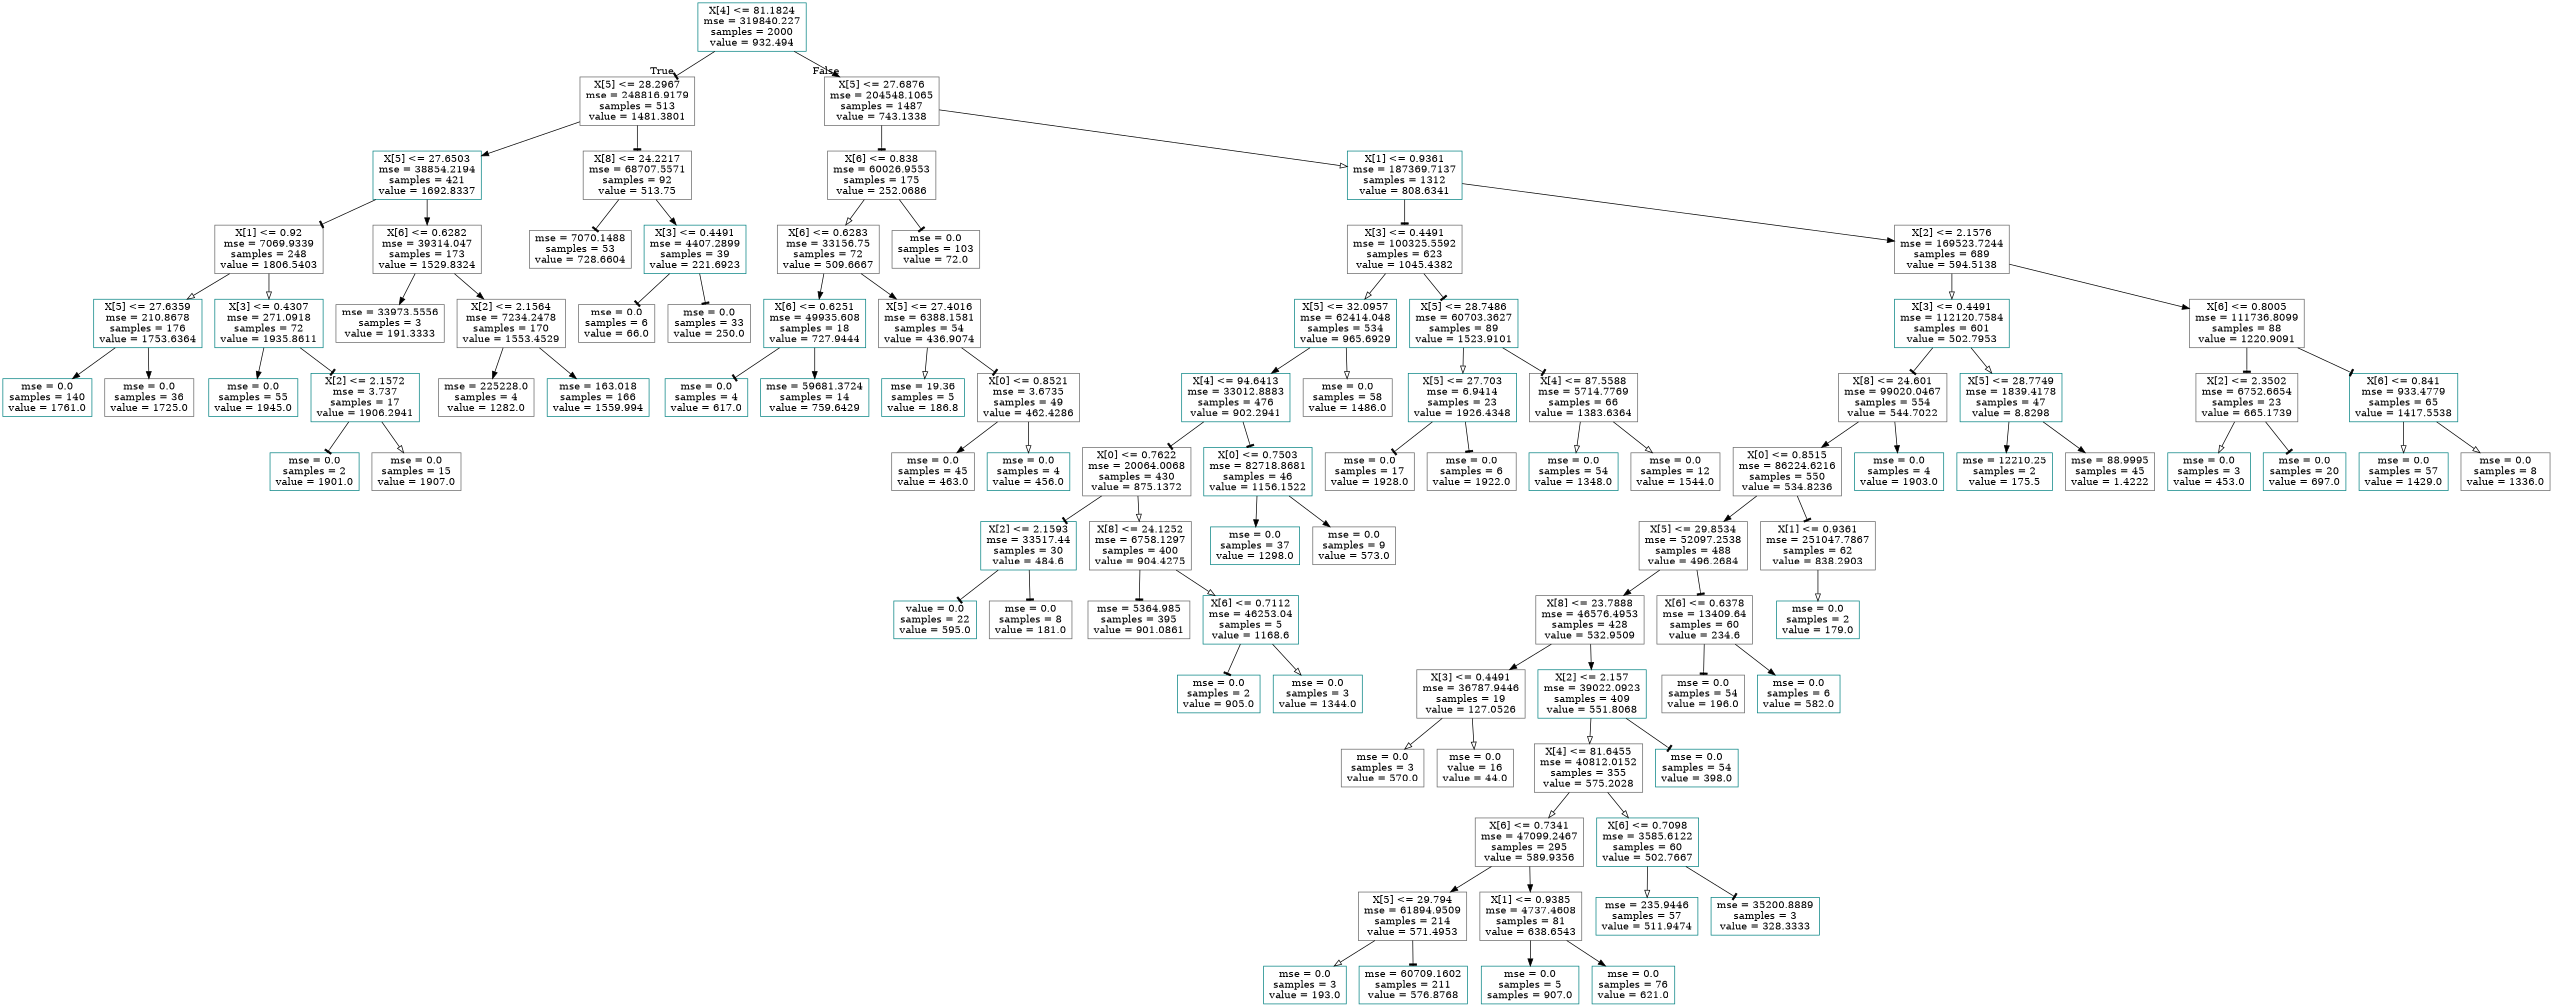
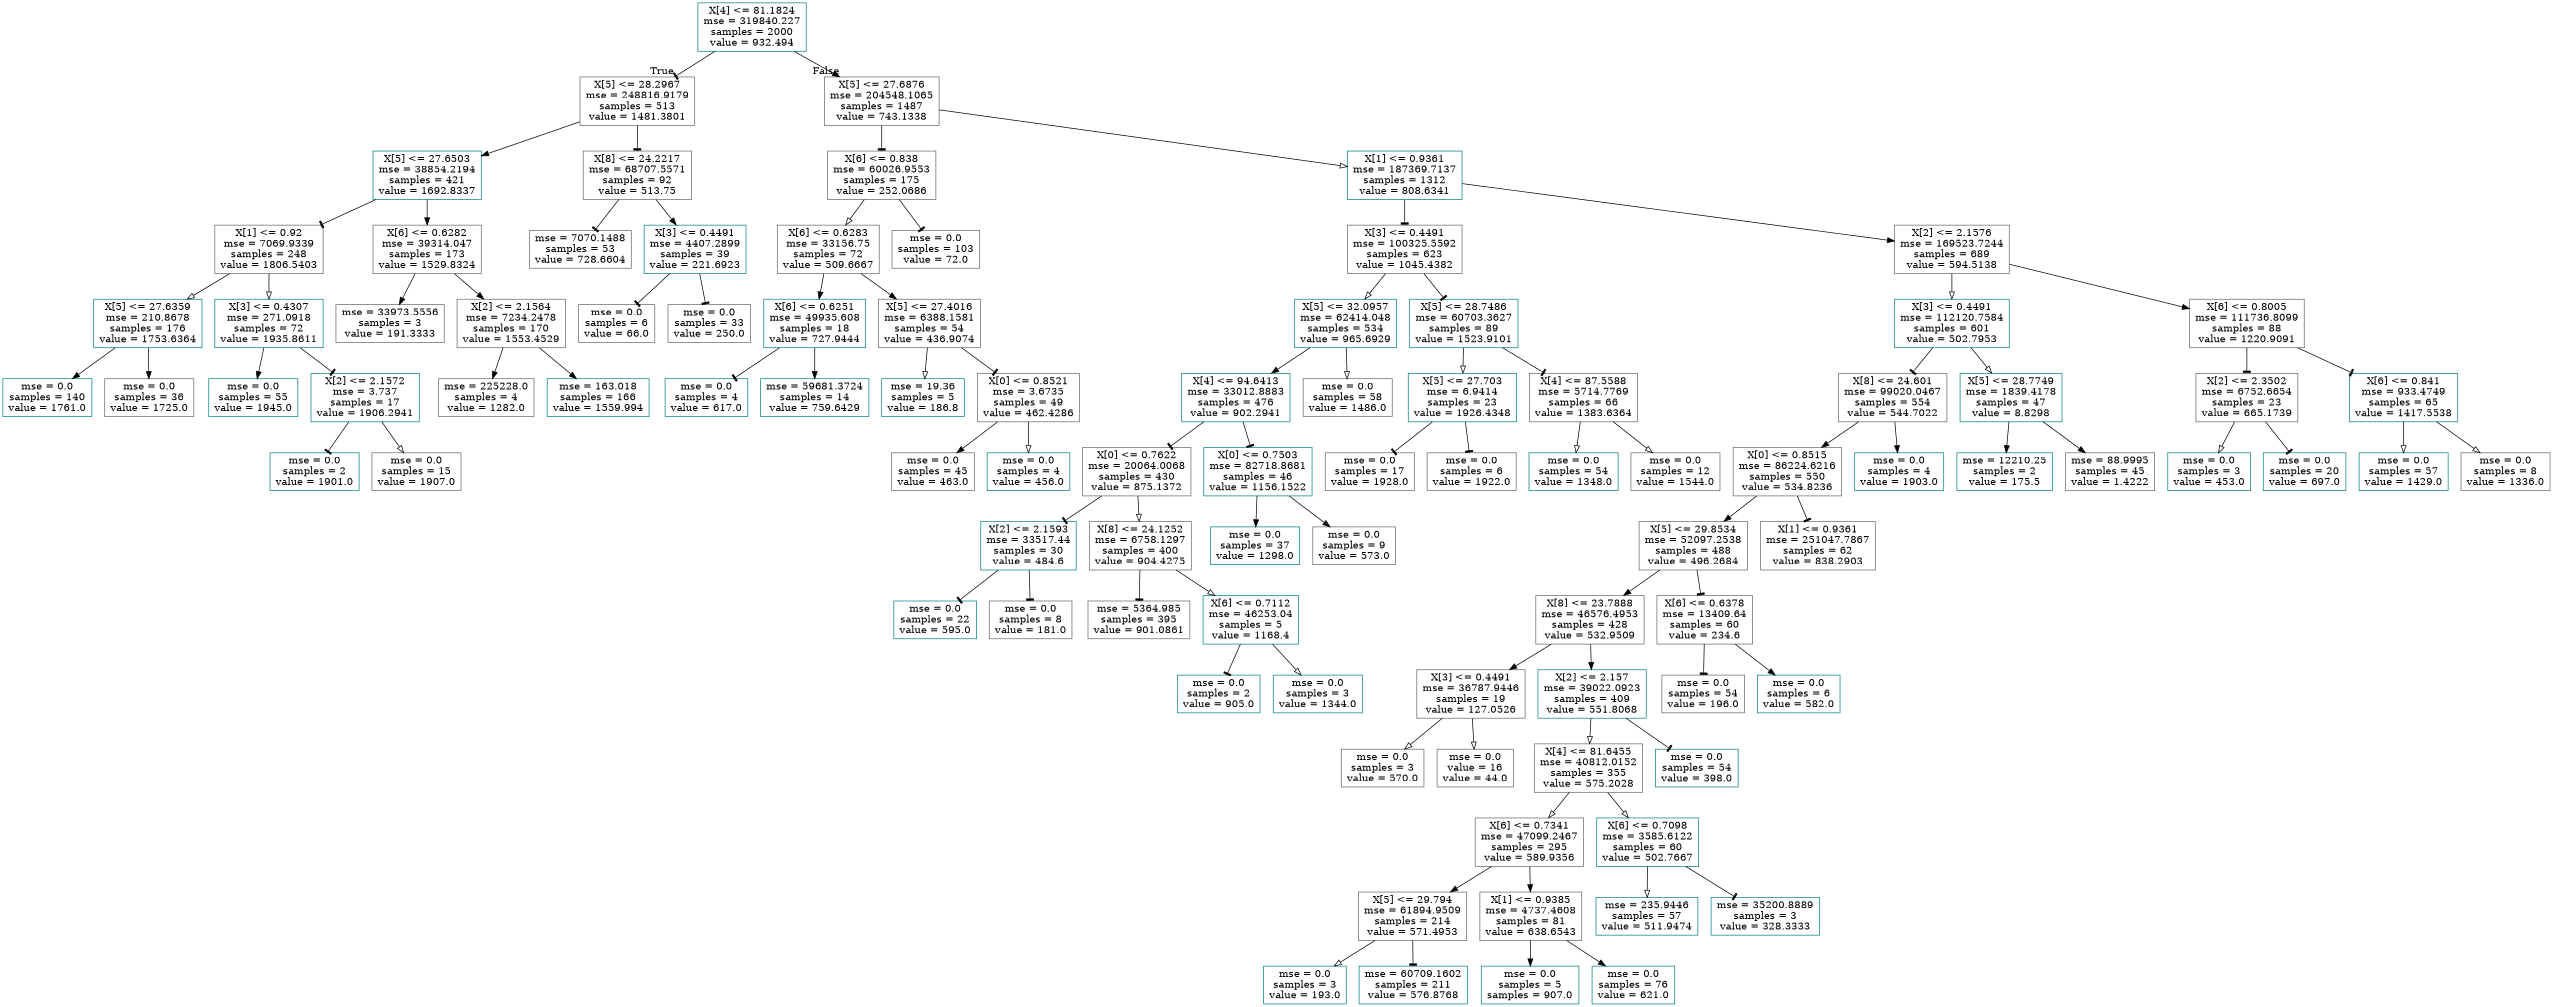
(2404, 398) -> (2404, 398)
(935, 620) -> (935, 620)
(1251, 620) -> (1251, 620)
(1818, 620) -> none
